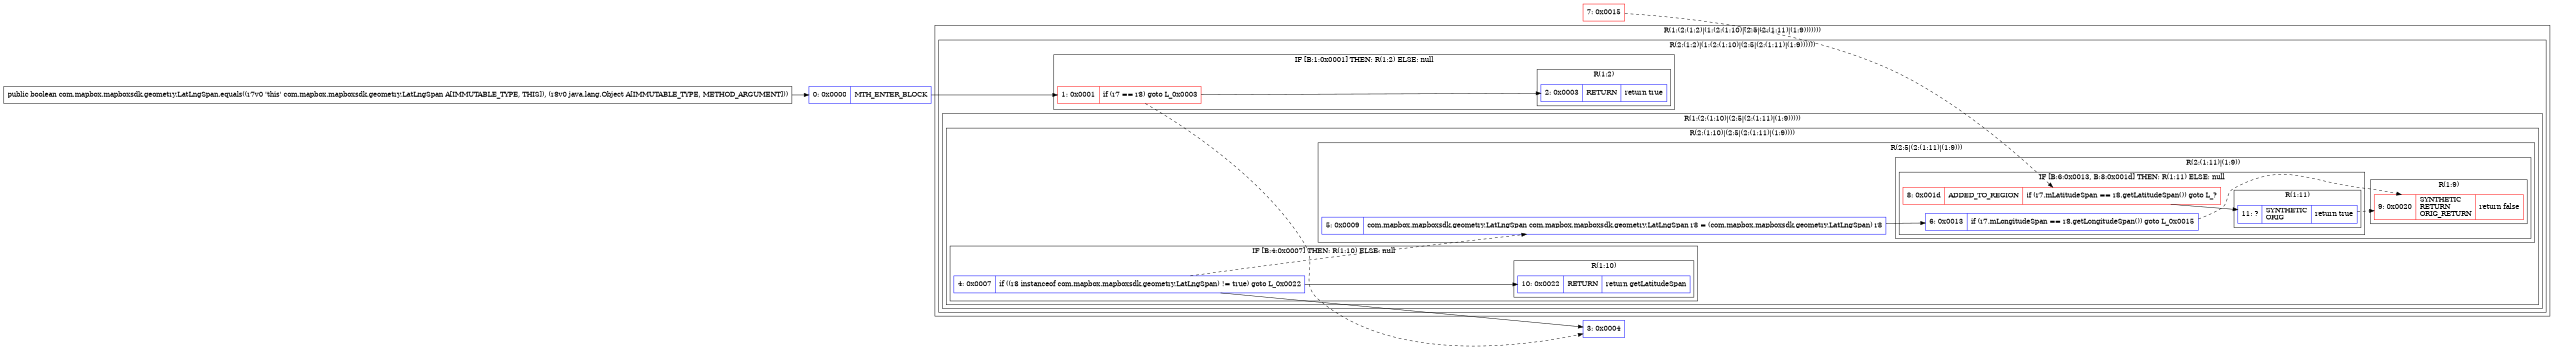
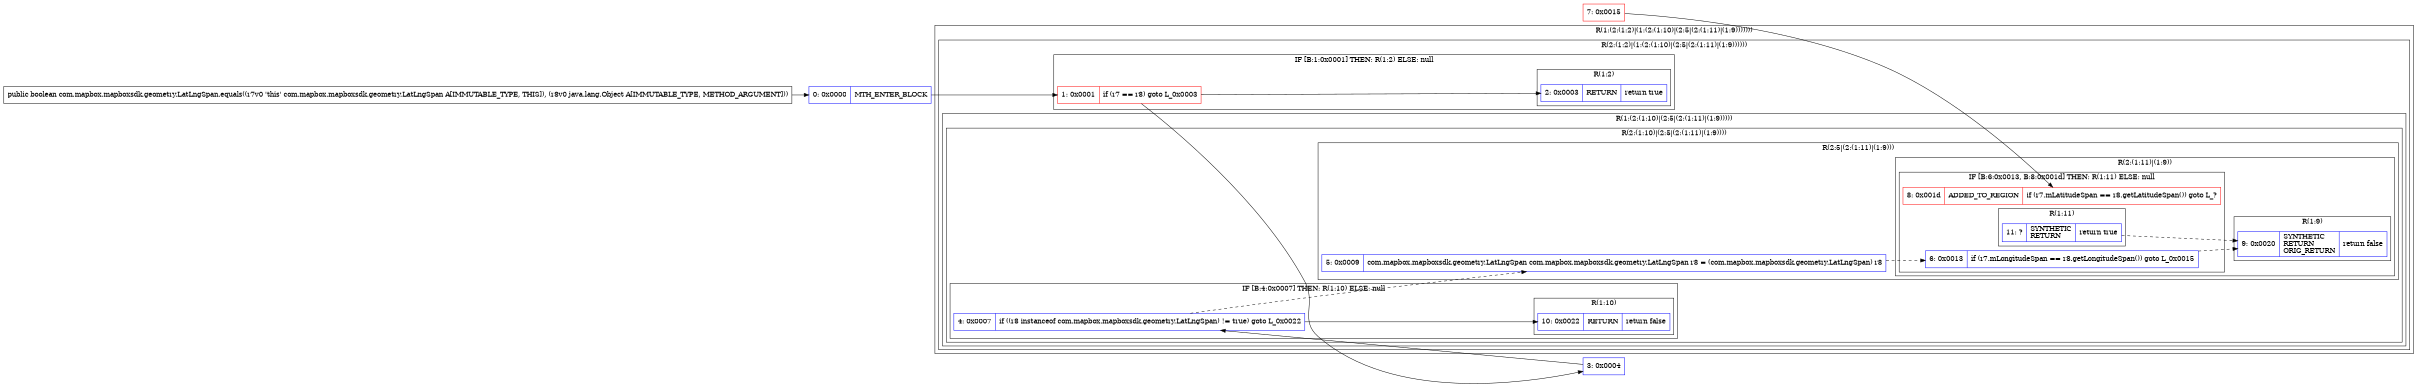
(1855, 56) -> (1855, 56)
(2202, 207) -> none
(2449, 207) -> (2312, 244)
(2275, 218) -> (2046, 236)
(1903, 223) -> (1903, 261)
(1309, 274) -> (1309, 310)
(1646, 284) -> (1646, 322)
(1399, 310) -> (1404, 348)
